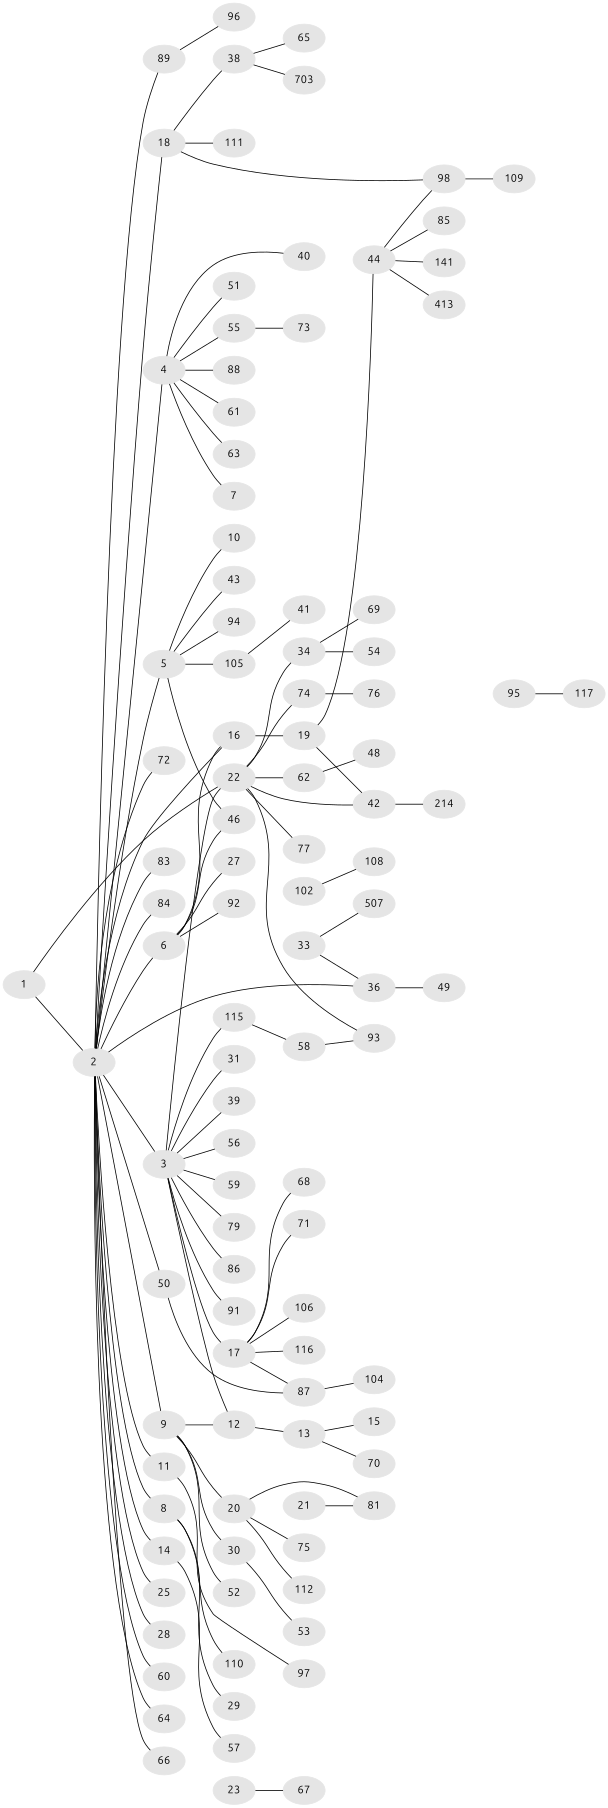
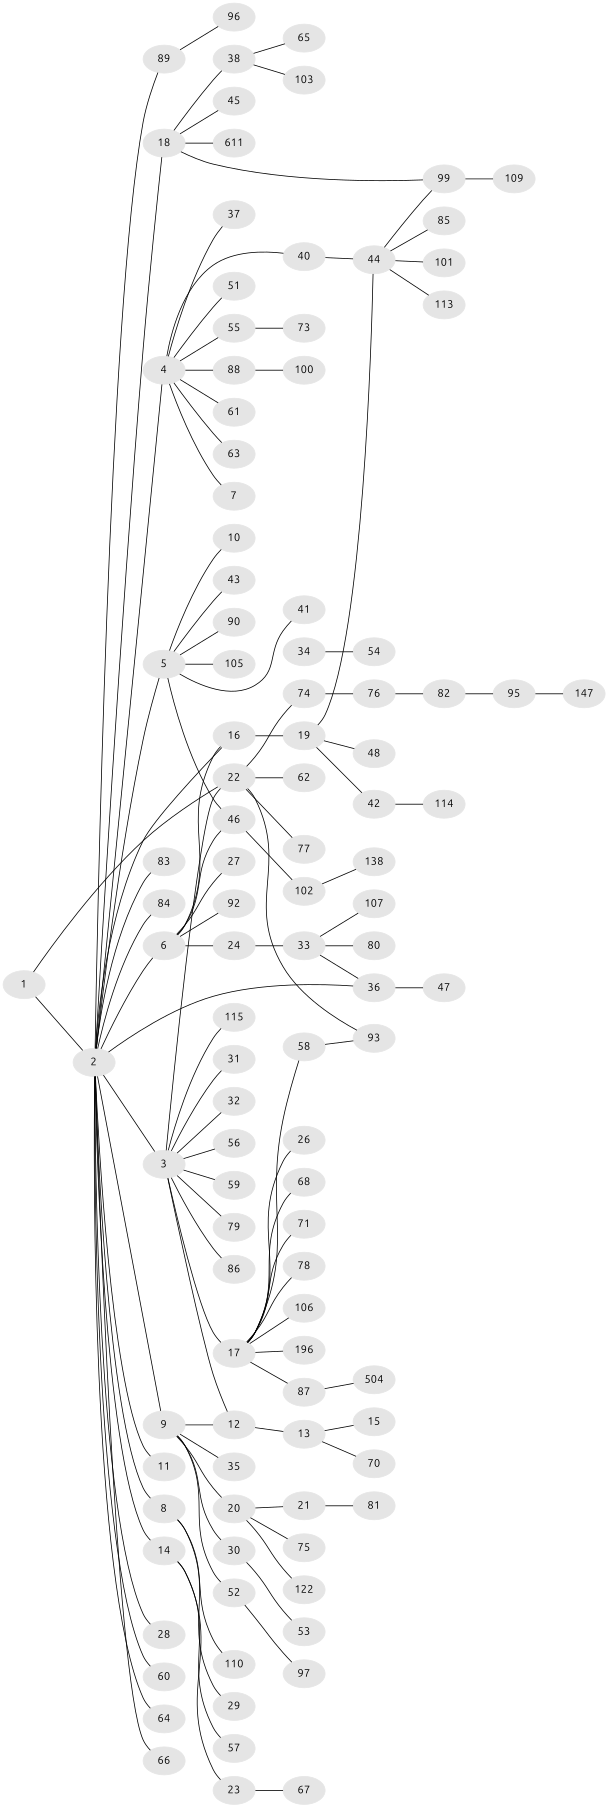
(304, 80) -> (304, 80)
none -> (234, 101)
(234, 143) -> (234, 143)
(444, 179) -> (444, 179)
none -> (234, 215)
none -> (339, 258)
(444, 263) -> (444, 263)
(444, 305) -> (444, 305)
none -> (304, 370)
(374, 610) -> none
(234, 622) -> (234, 622)
(269, 637) -> (253, 686)
none -> (444, 694)
(584, 694) -> (584, 694)
(269, 715) -> none
(164, 761) -> none
(341, 765) -> (339, 745)
(301, 802) -> none
(444, 804) -> (444, 804)
none -> (274, 860)
(374, 862) -> (374, 862)
(374, 904) -> (374, 904)
none -> (234, 946)
none -> (374, 946)
(444, 988) -> (444, 988)
(269, 1032) -> (277, 1203)
(234, 1101) -> (234, 1101)
none -> (304, 1140)
none -> (304, 1266)
(164, 1284) -> none
(234, 1311) -> none
(304, 1350) -> (304, 1350)
(374, 1380) -> (374, 1380)
none -> (234, 1467)
(303, 1482) -> (269, 1507)
(304, 1590) -> (304, 1590)
(164, 1593) -> none
(209, 1606) -> (268, 1634)
none -> (198, 1699)
